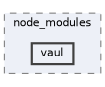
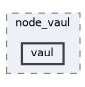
(53, 24) -> (43, 24)
